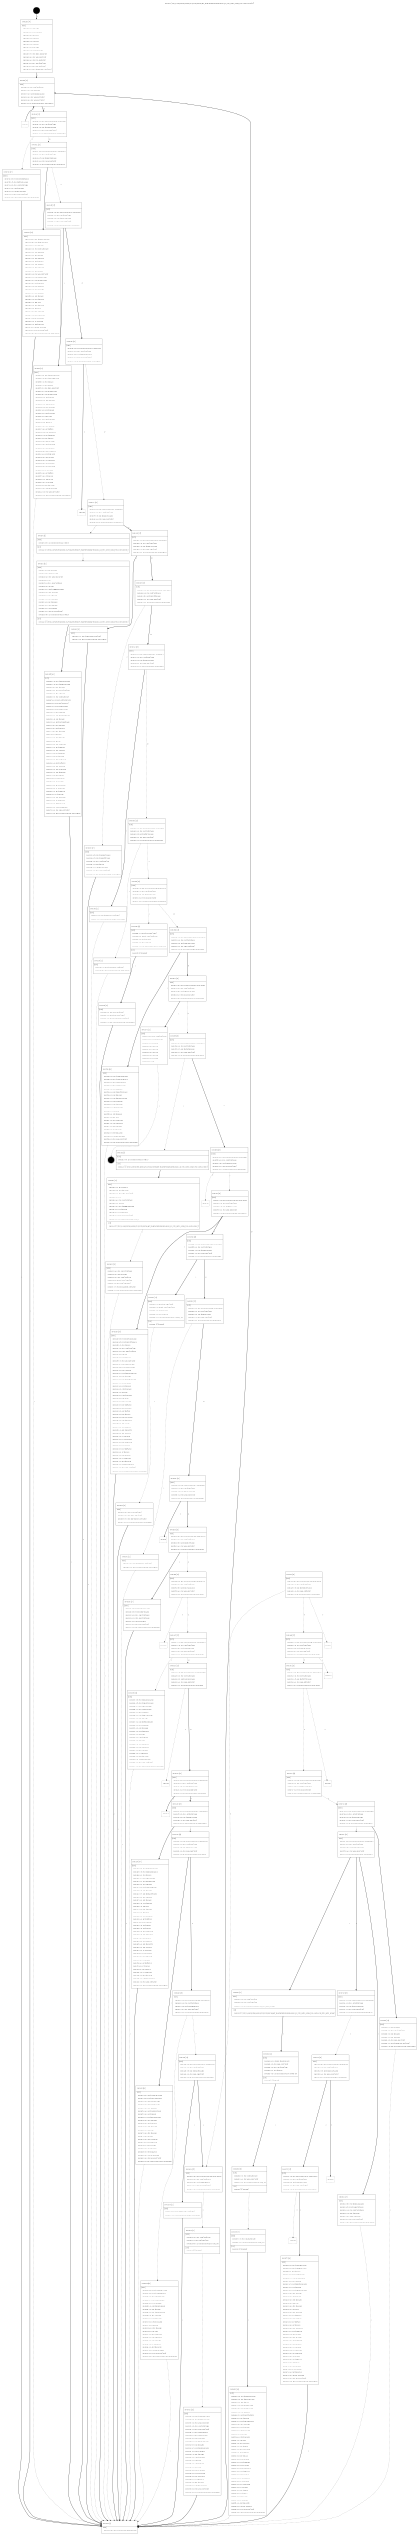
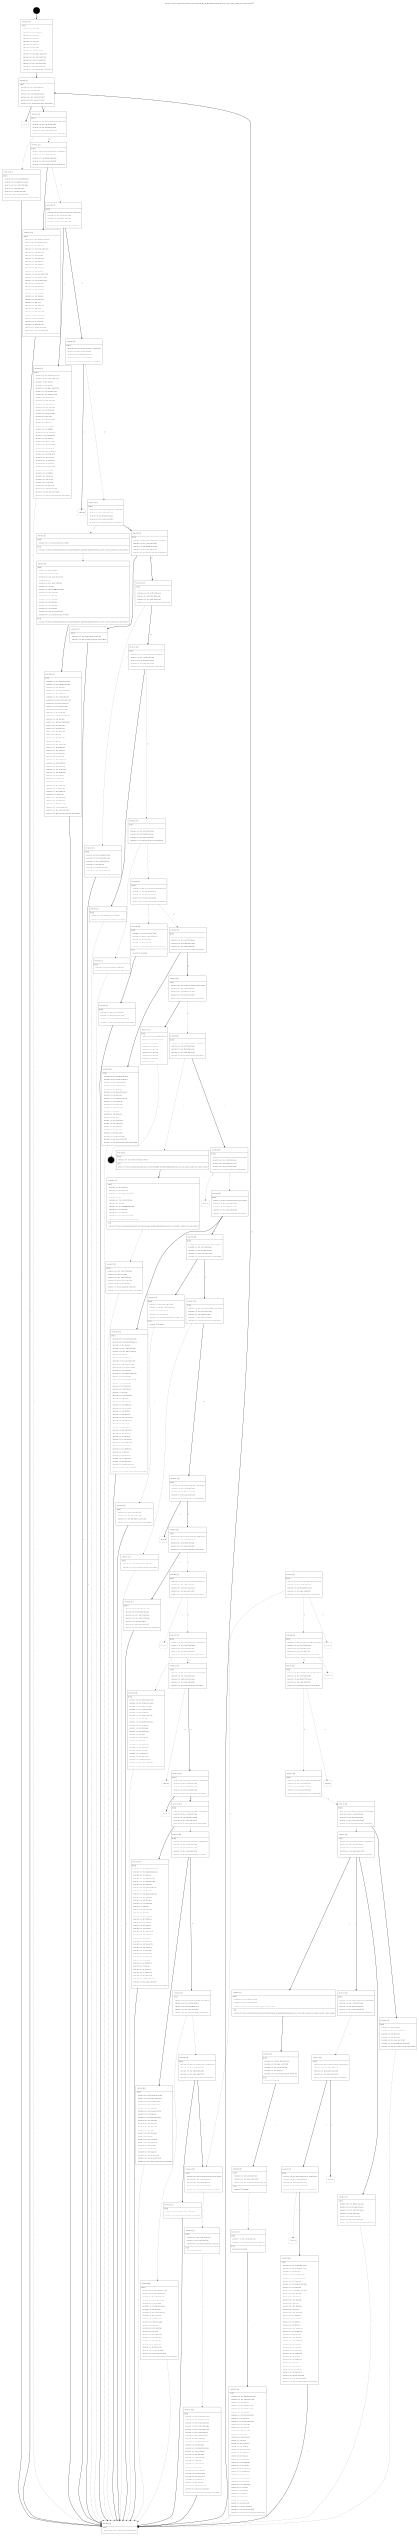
(28, 113) -> (29, 113)
